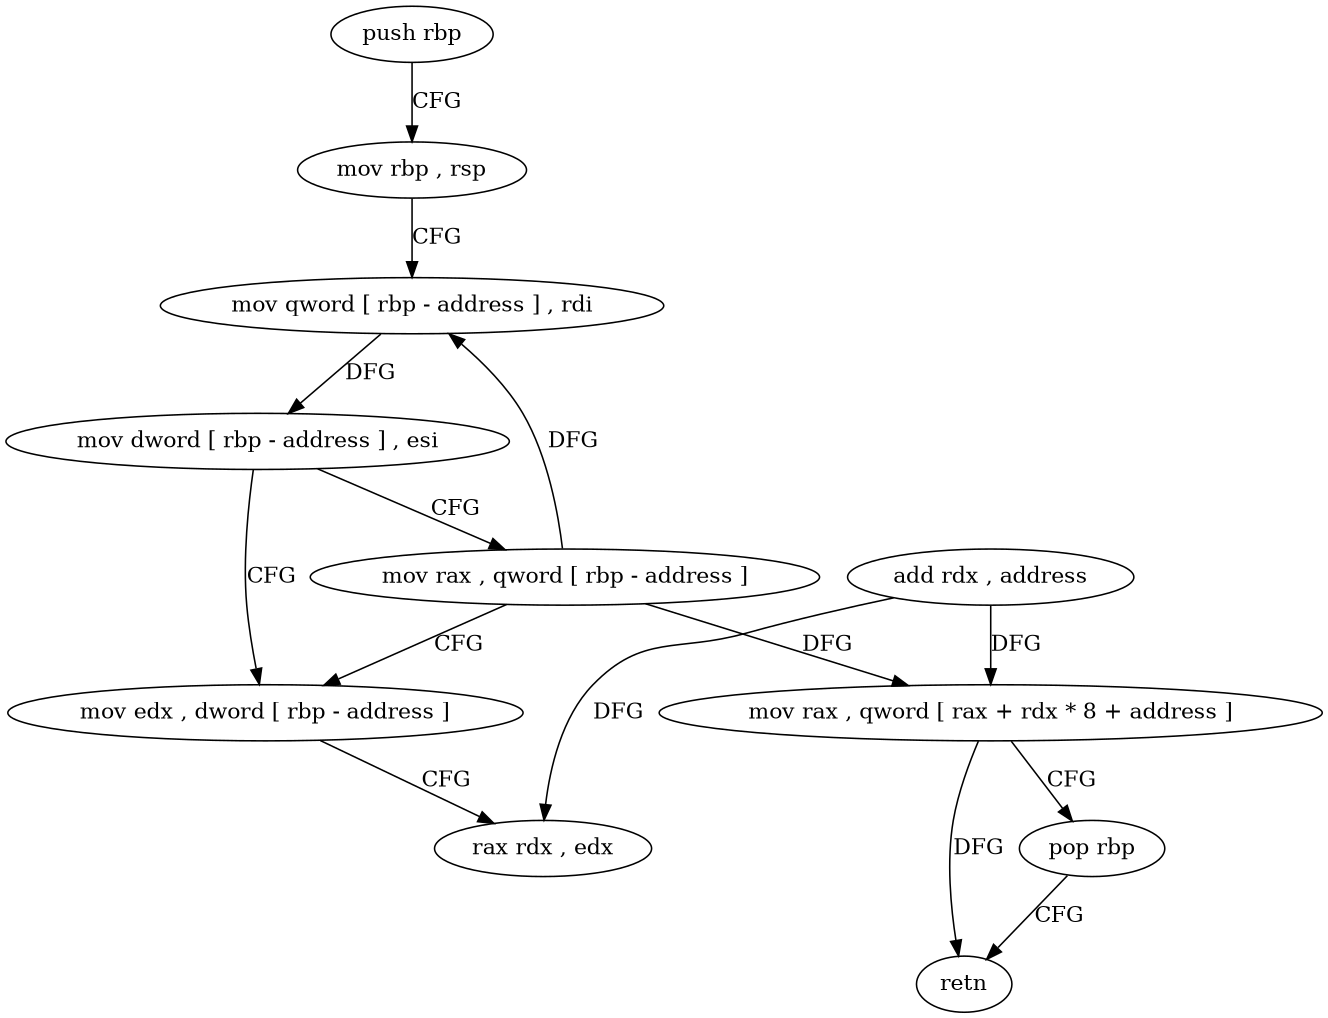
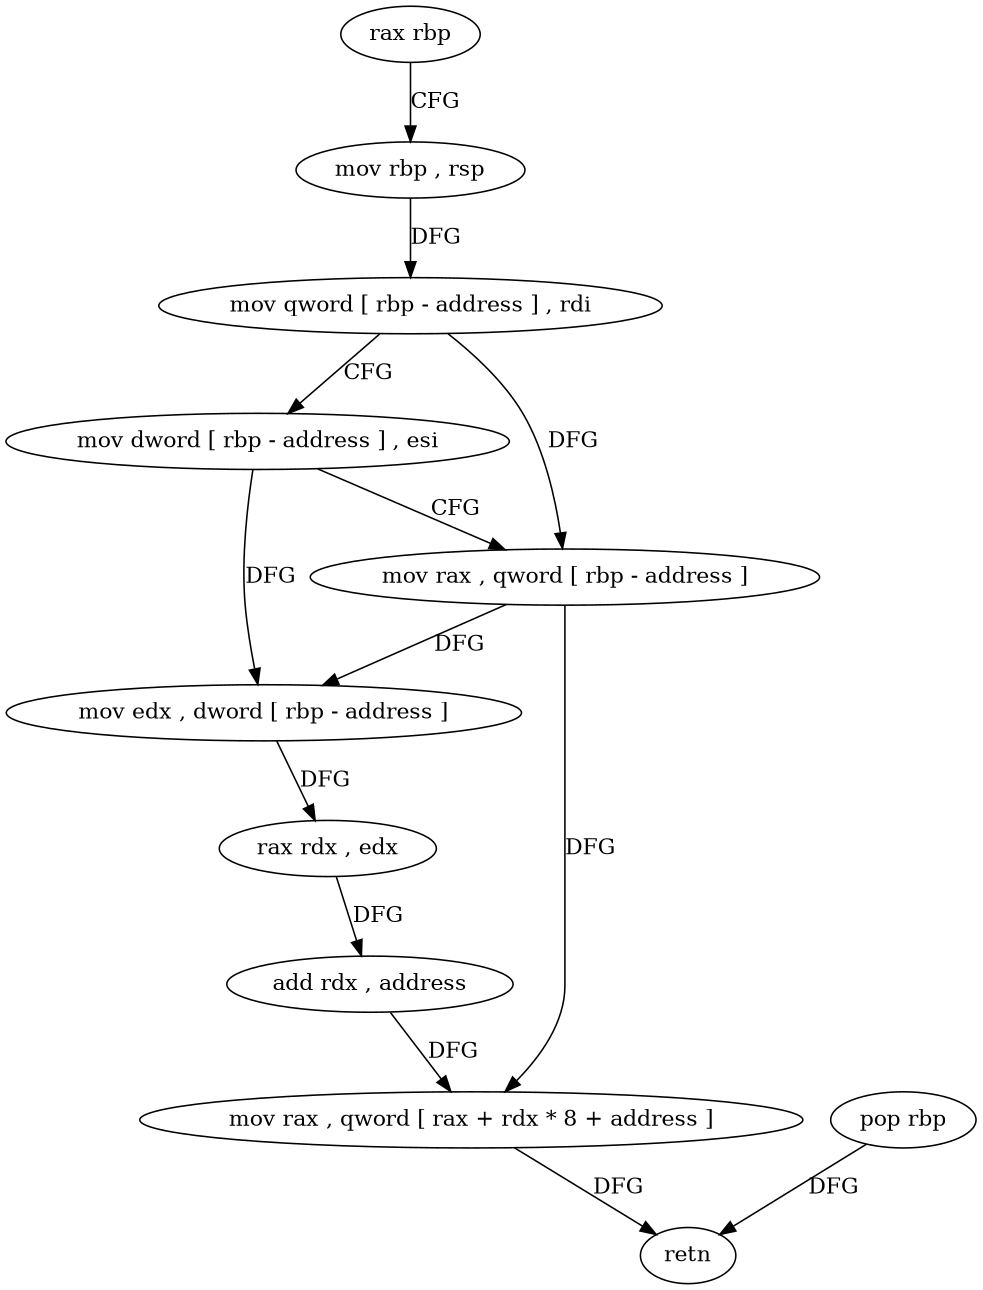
(412, 34) -> (411, 34)
(437, 238) -> (436, 238)
(371, 374) -> (368, 374)
(534, 435) -> (527, 421)
(272, 577) -> (271, 577)
(459, 645) -> (460, 645)
(675, 645) -> (346, 909)
(1037, 775) -> none
(446, 781) -> (325, 781)
(1059, 916) -> (834, 1188)
